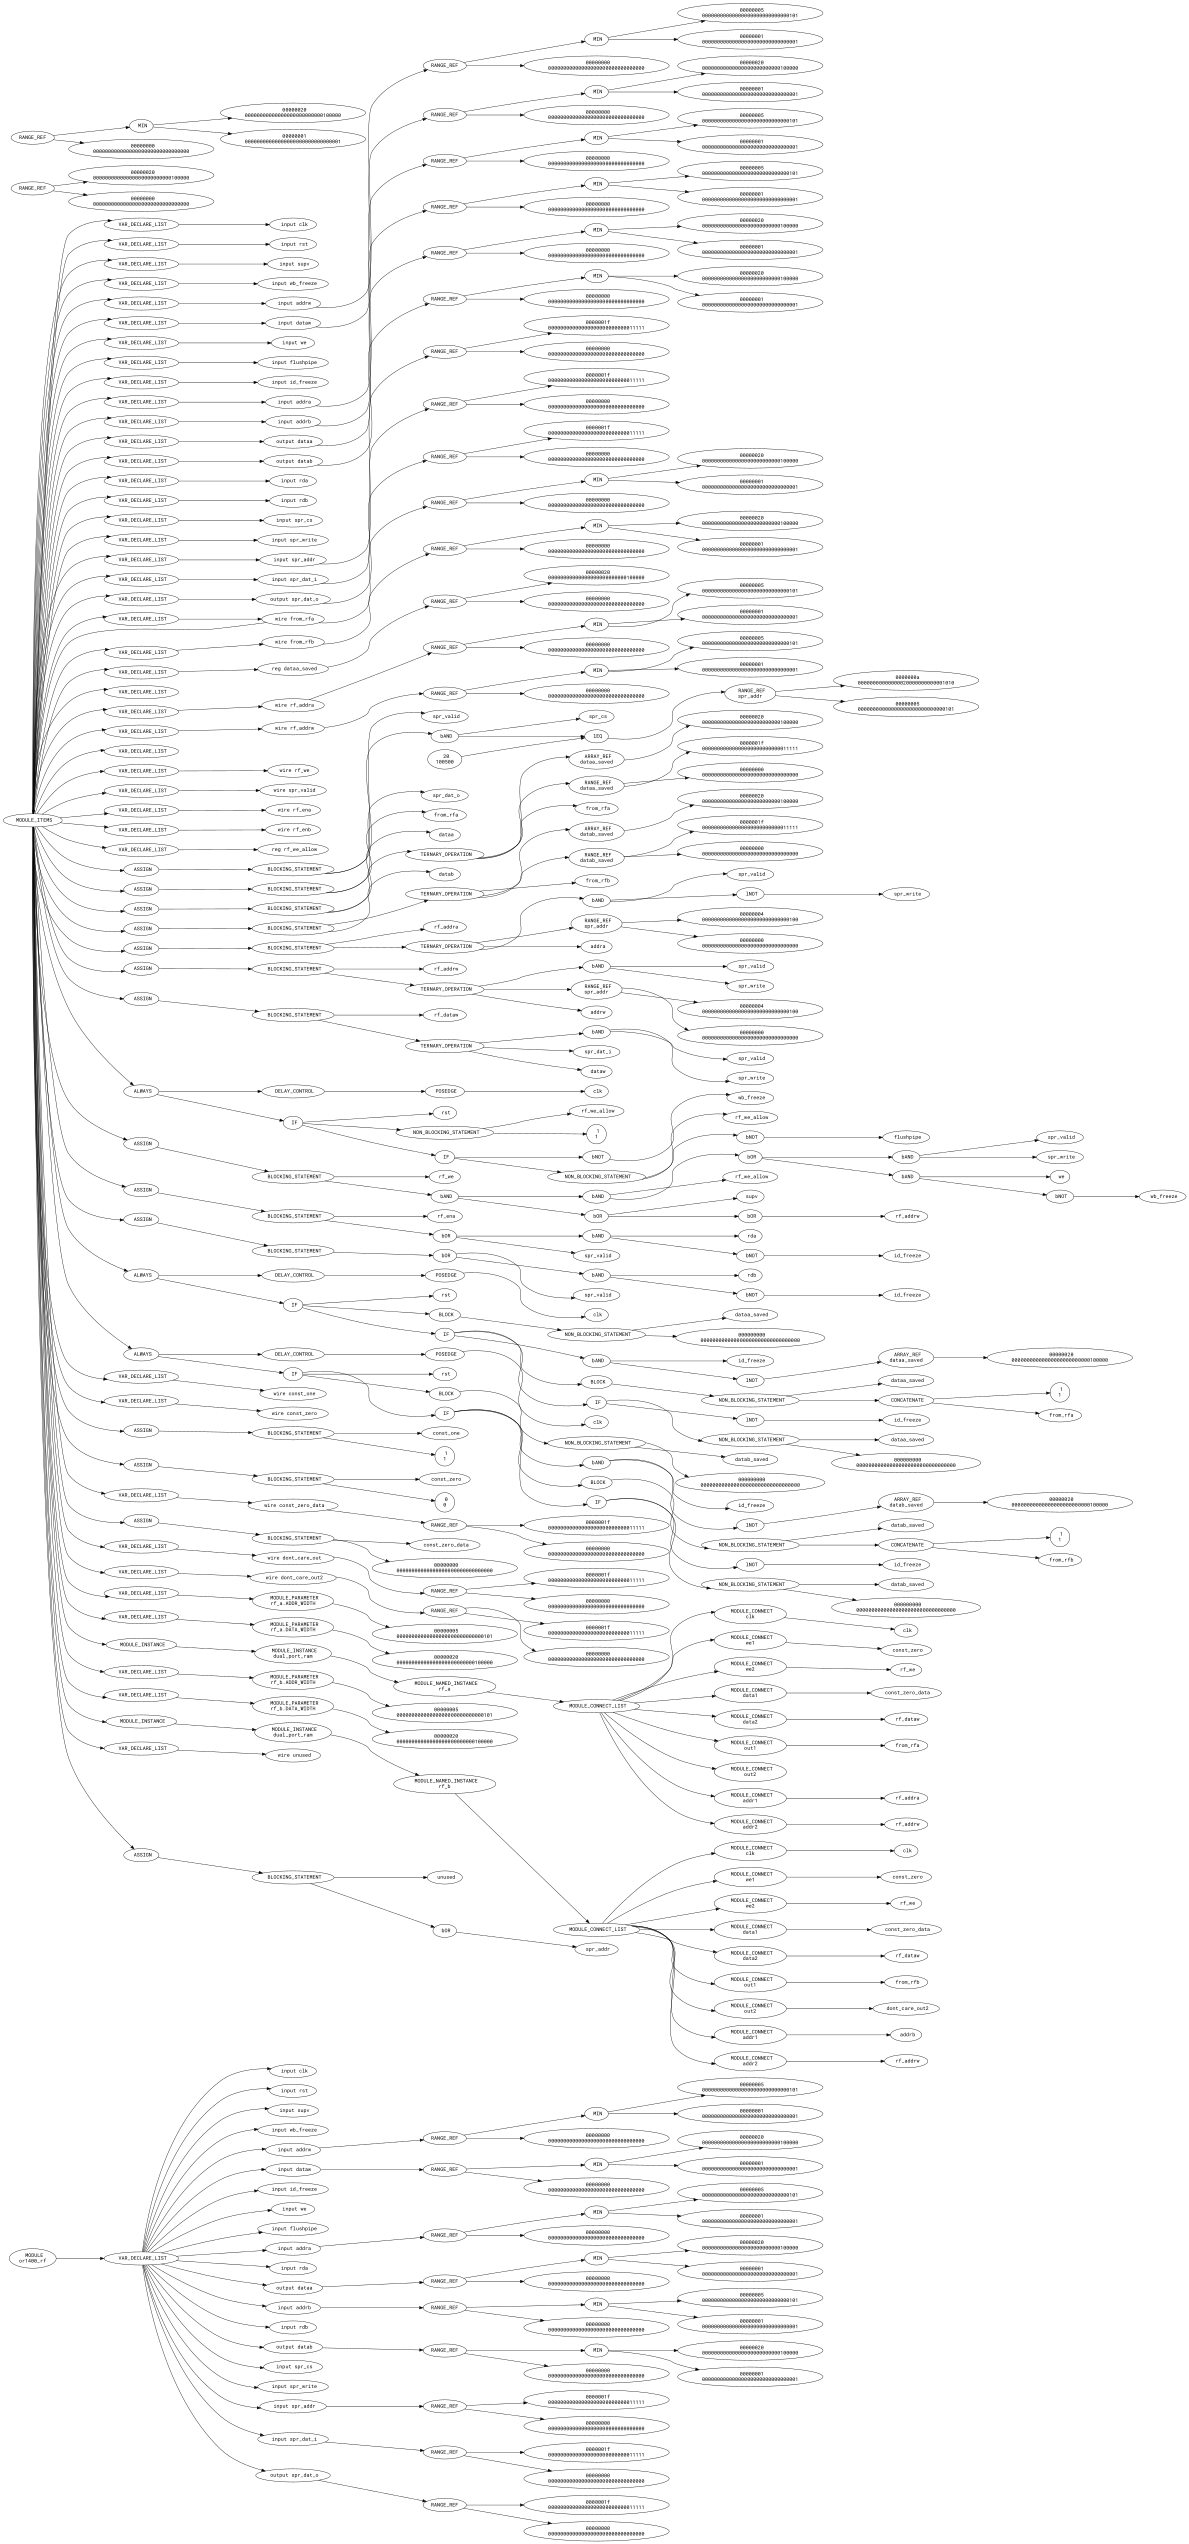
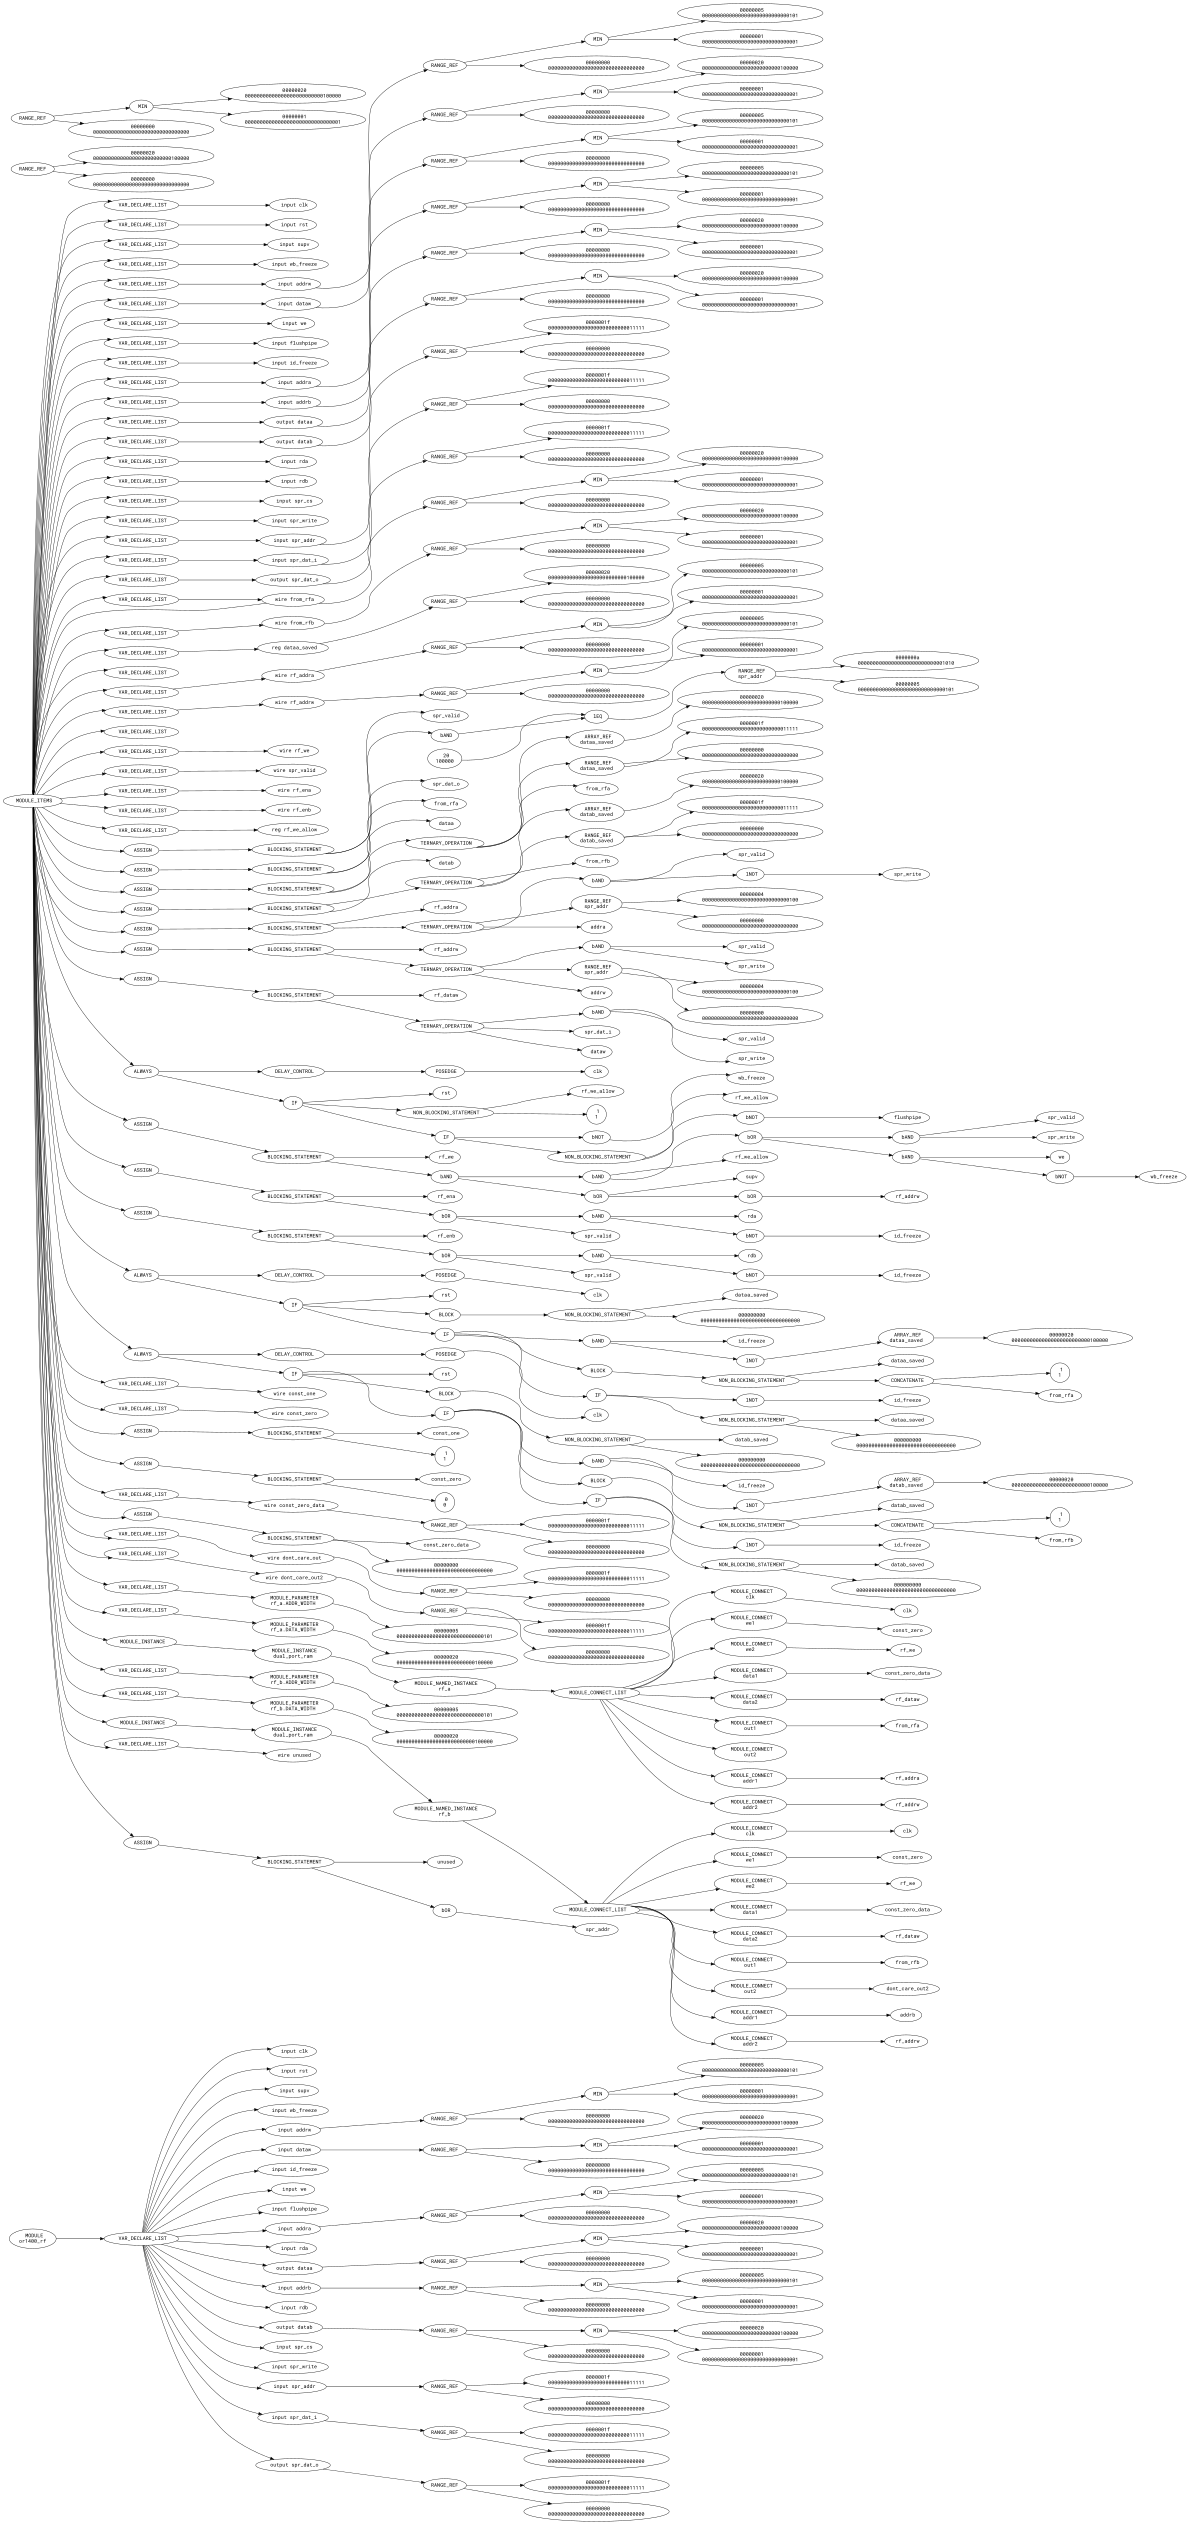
(906, 683) -> (906, 663)
(597, 717) -> none
(445, 762) -> (445, 761)
none -> (445, 1236)
